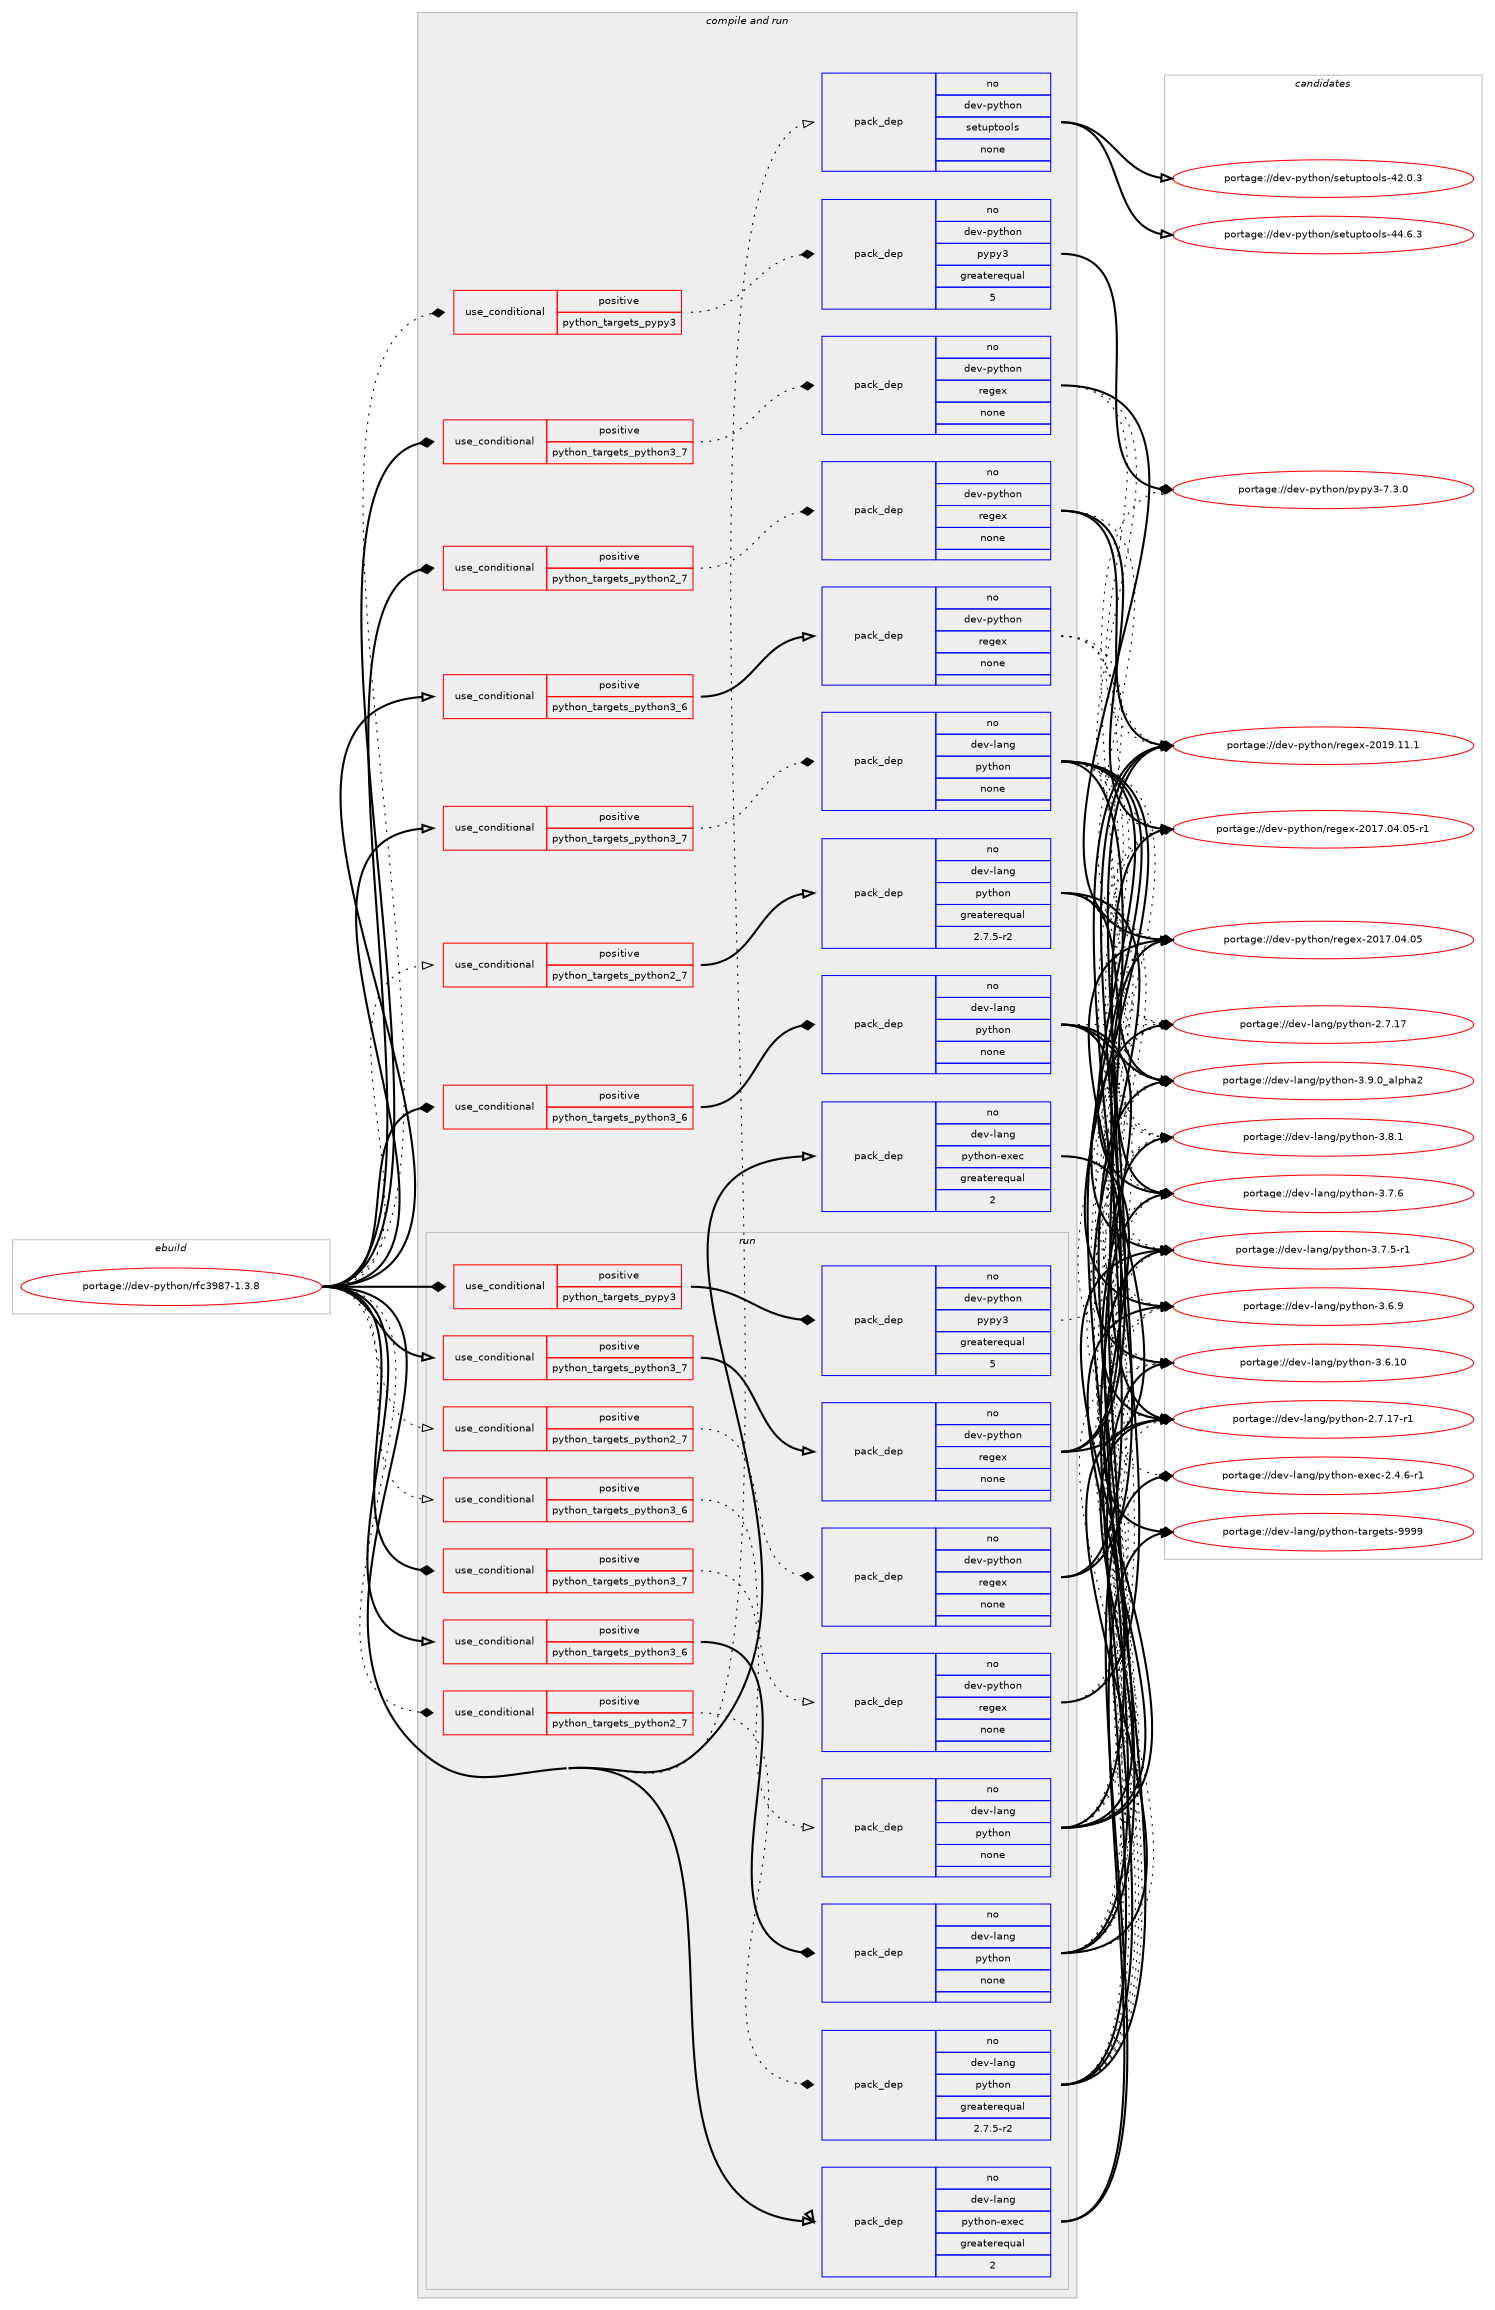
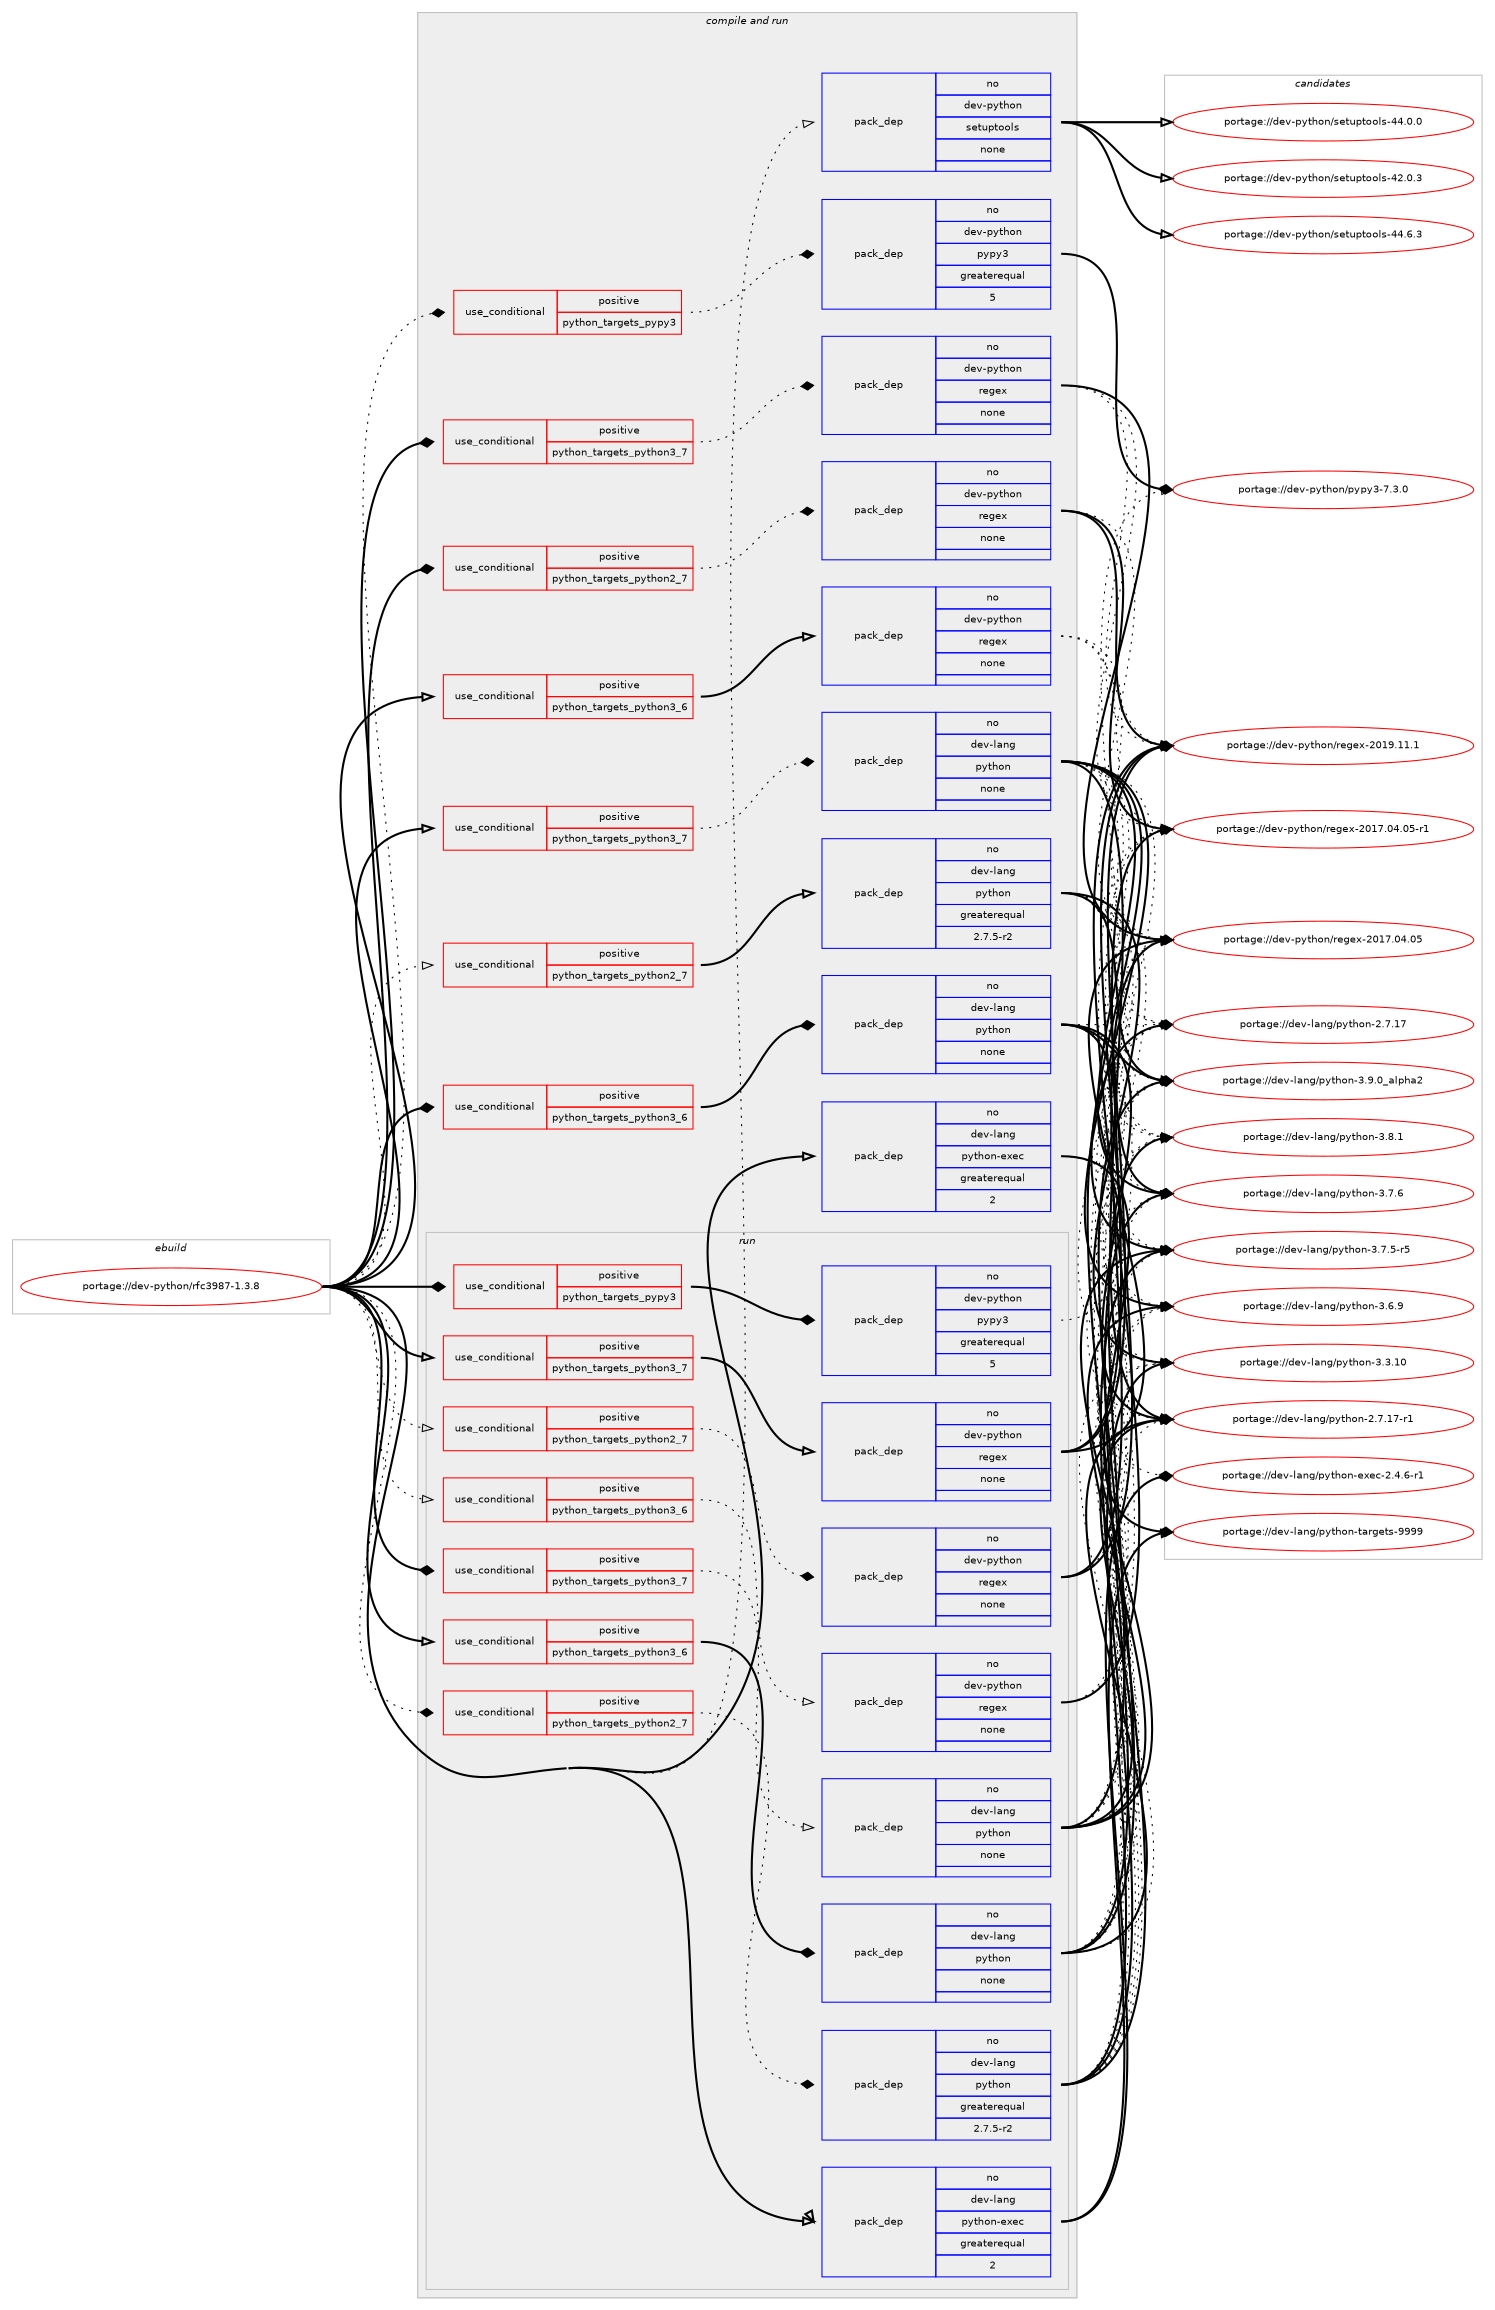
none -> (1323, 122)
(1323, 1250) -> (1323, 1250)
(1323, 1363) -> (1323, 1363)
